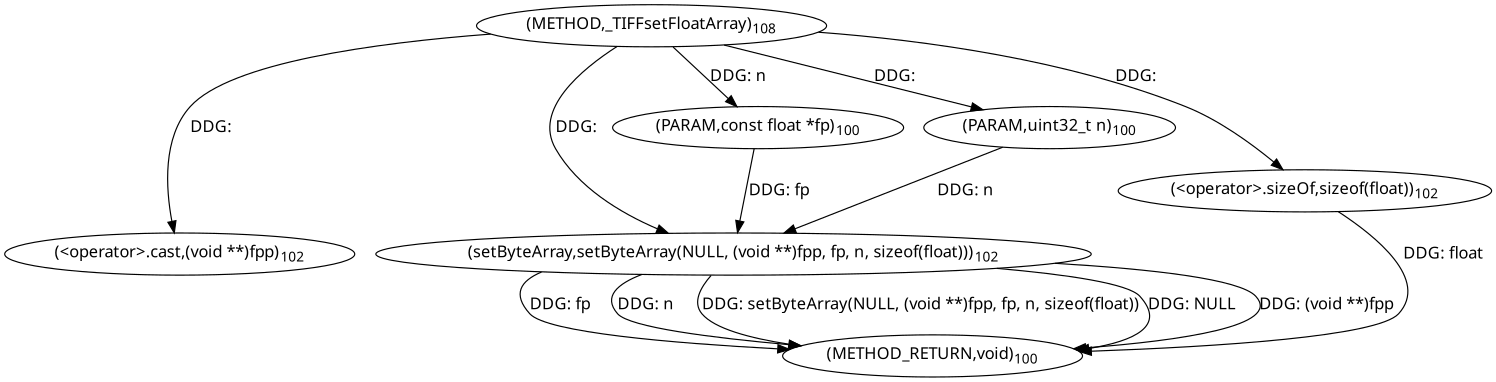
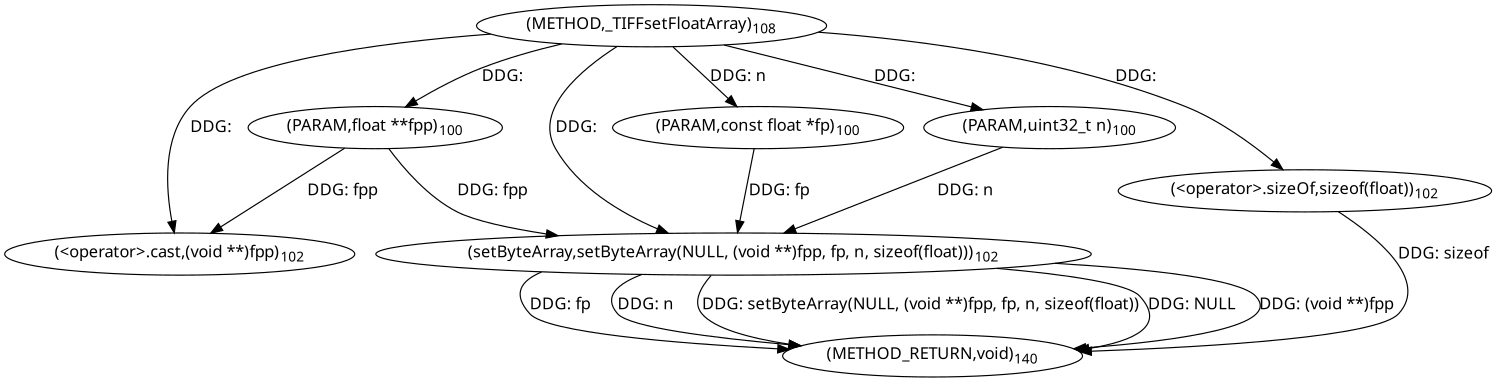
none -> (375, 128)
(1444, 254) -> (1444, 254)
(1026, 354) -> (1026, 354)
